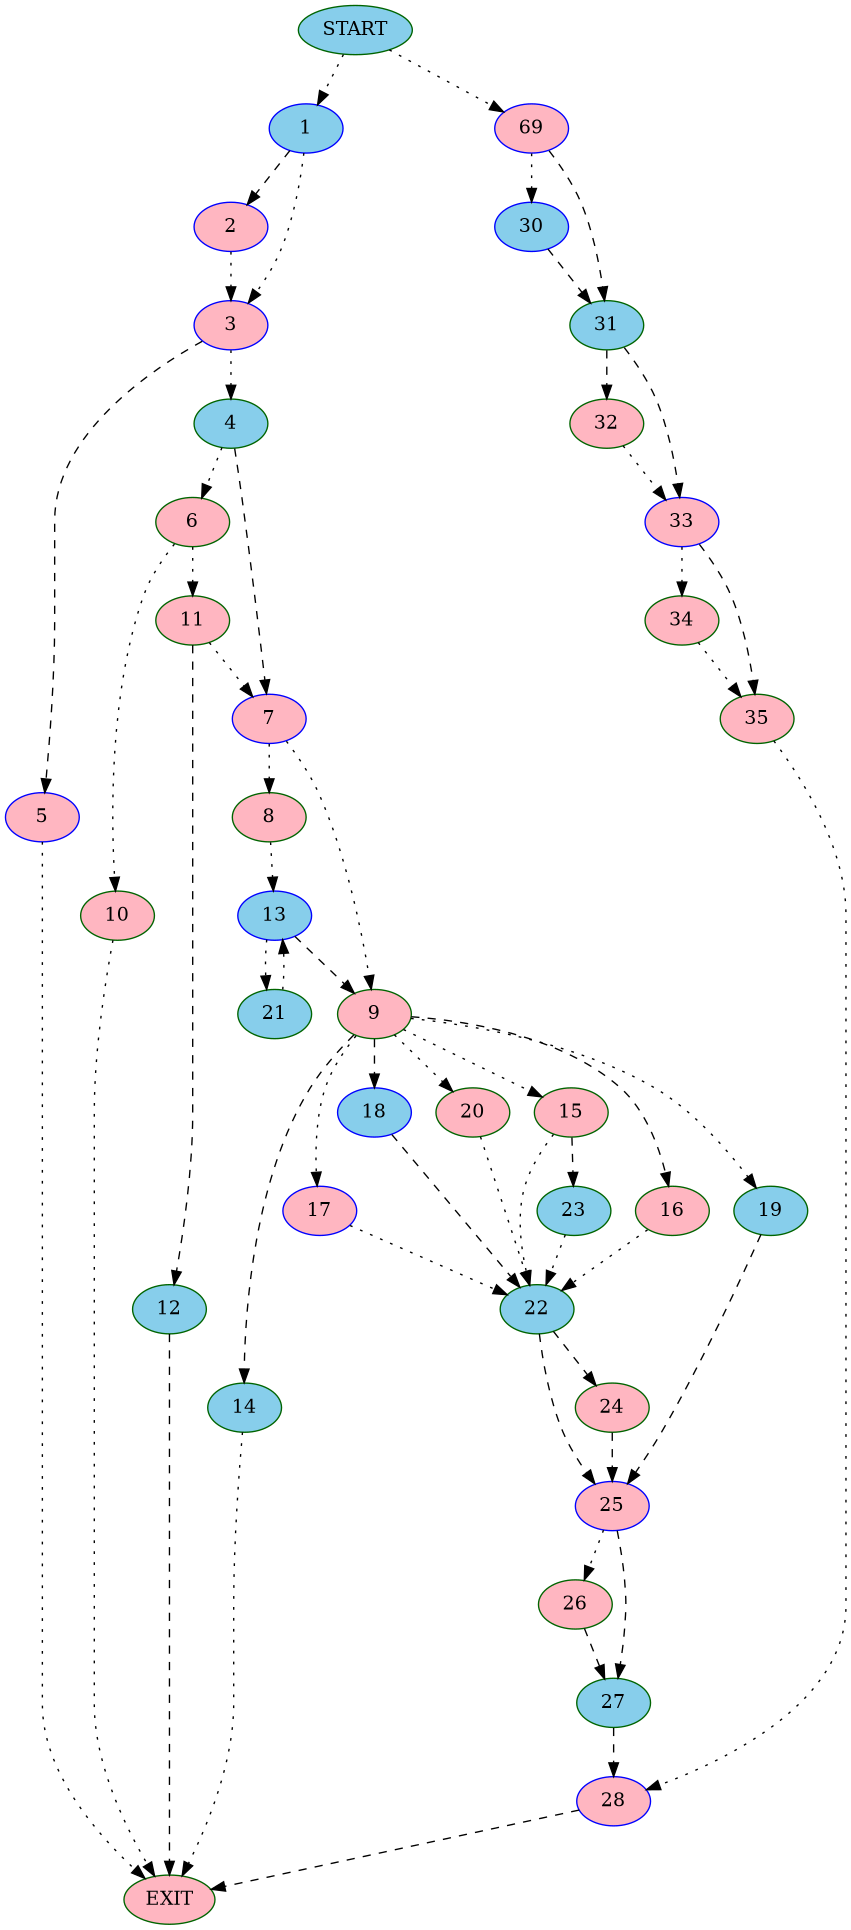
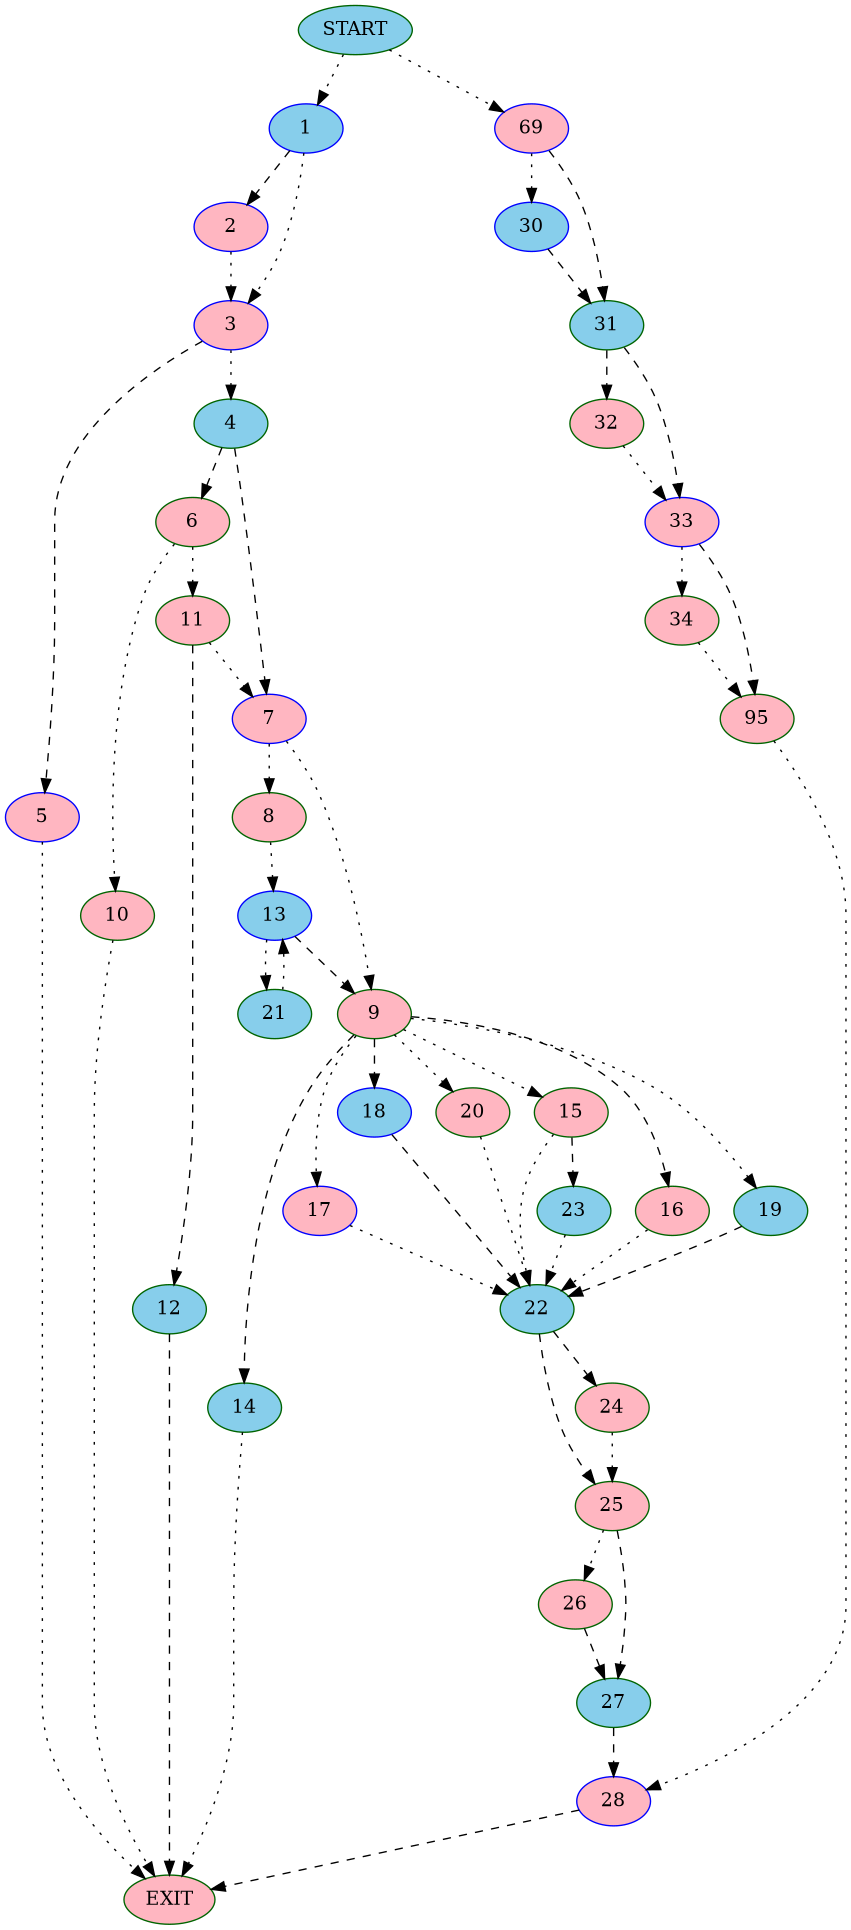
(214, 466) -> (214, 466)
(757, 719) -> (757, 719)
(703, 1356) -> (662, 1260)
(612, 1450) -> (612, 1450)
(612, 1506) -> (612, 1506)
